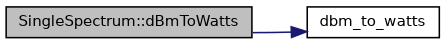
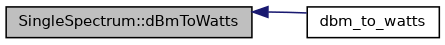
(272, 33) -> (288, 12)
